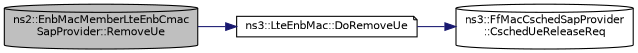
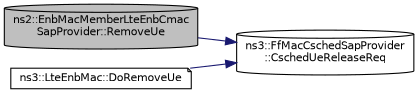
(212, 27) -> (212, 39)
